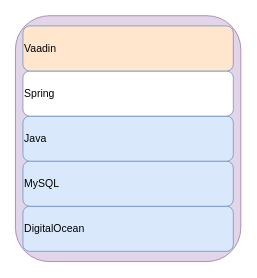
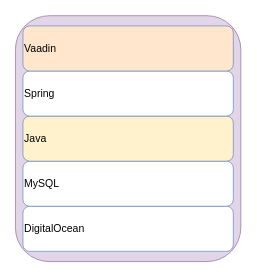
(128, 138) -> (128, 138)
(128, 183) -> (128, 183)
(128, 228) -> (128, 228)
